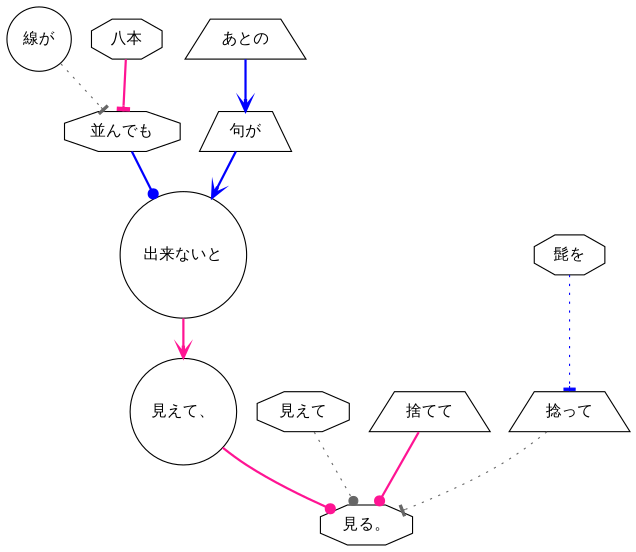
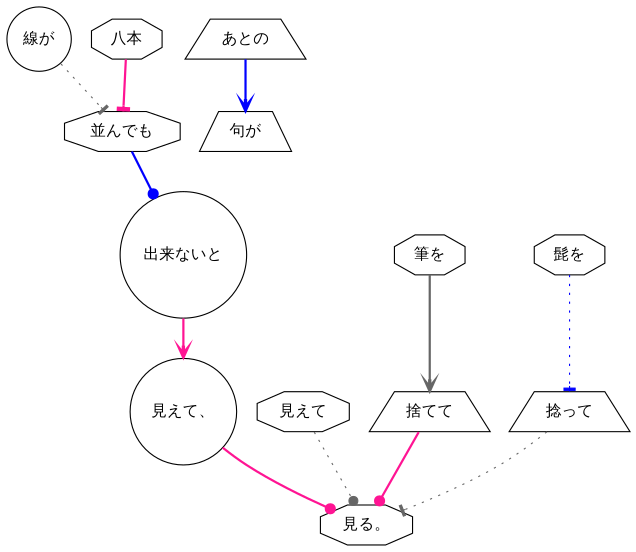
(227, 170) -> none
none -> (430, 255)
